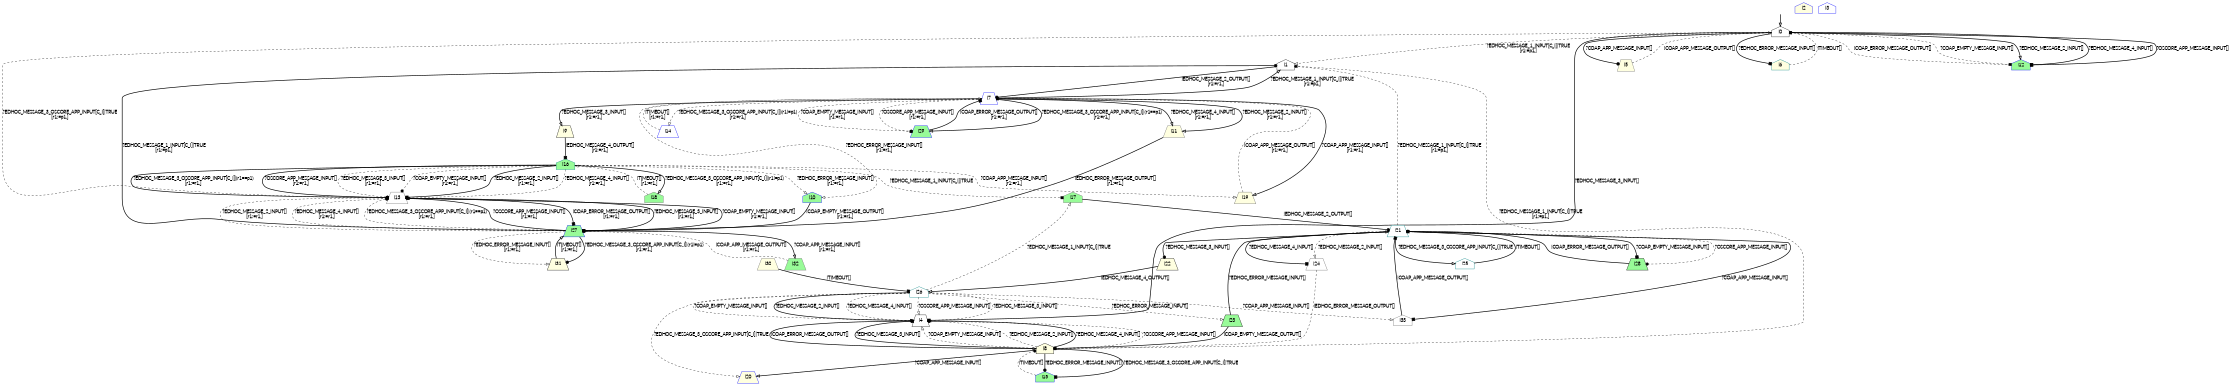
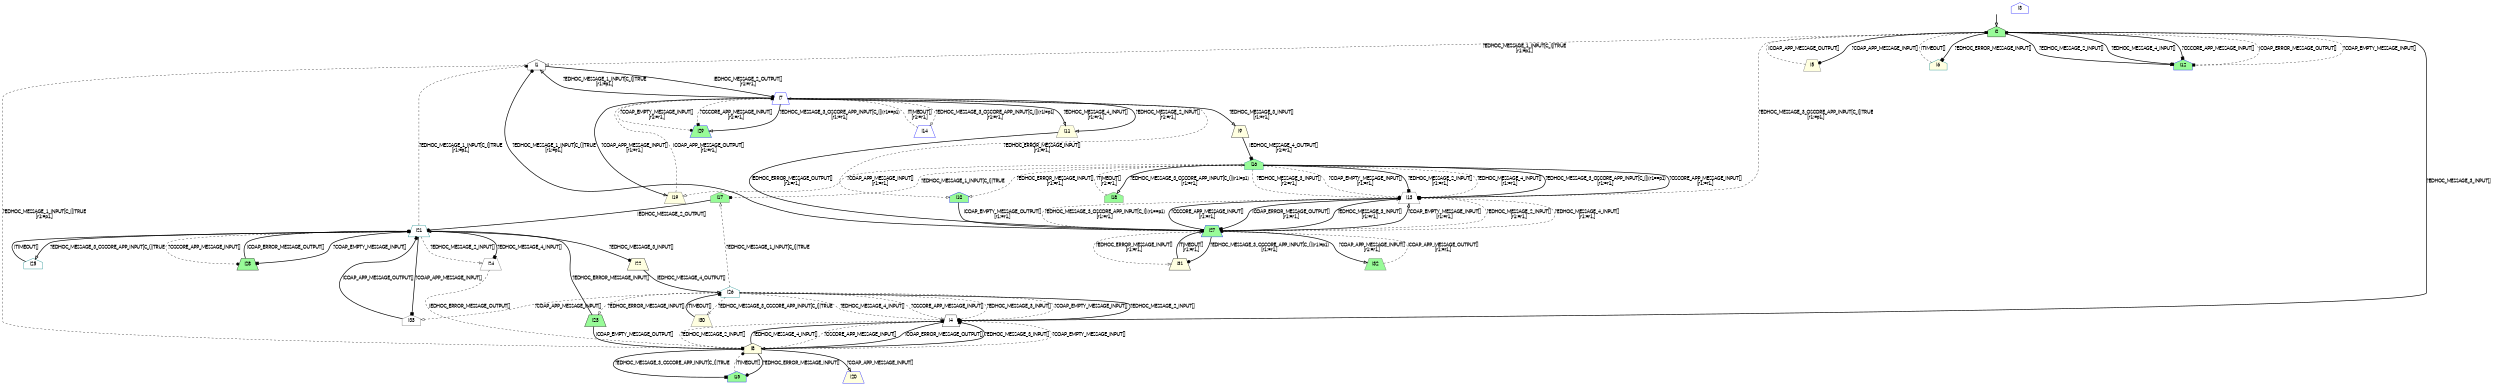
(1804, 8) -> none
(1780, 32) -> (1996, 32)
(956, 118) -> none
(686, 306) -> (717, 305)
